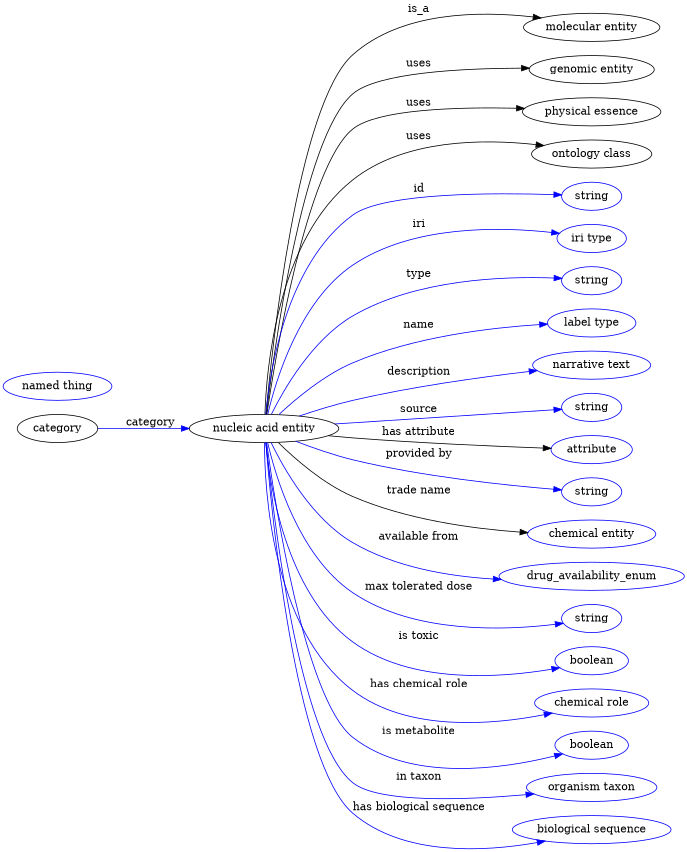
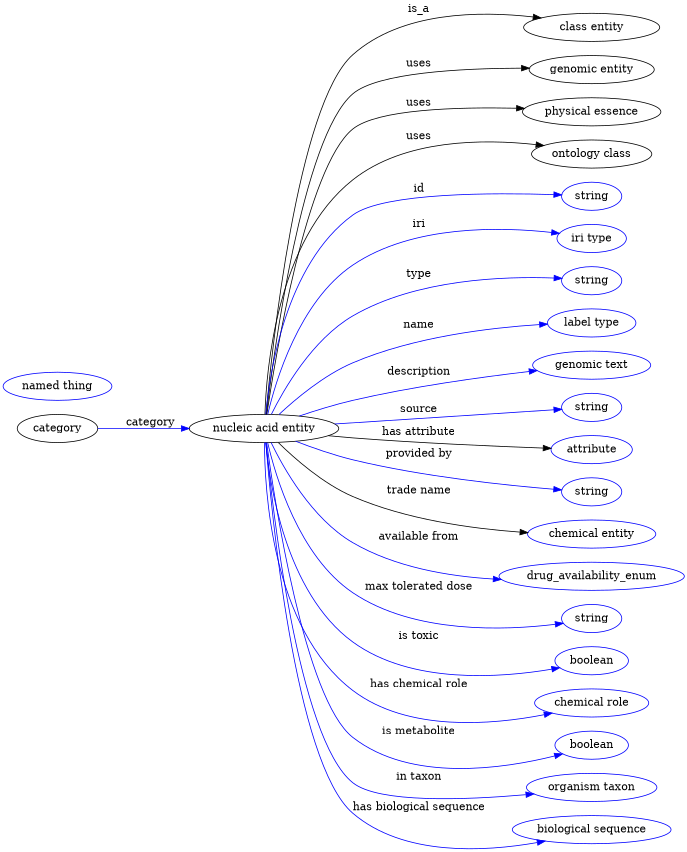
(592, 27) -> (592, 27)
(592, 365) -> (592, 365)
